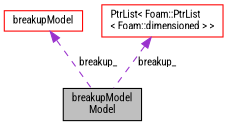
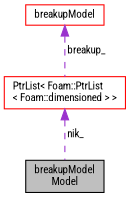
(156, 63) -> (75, 135)
(74, 64) -> (65, 56)
